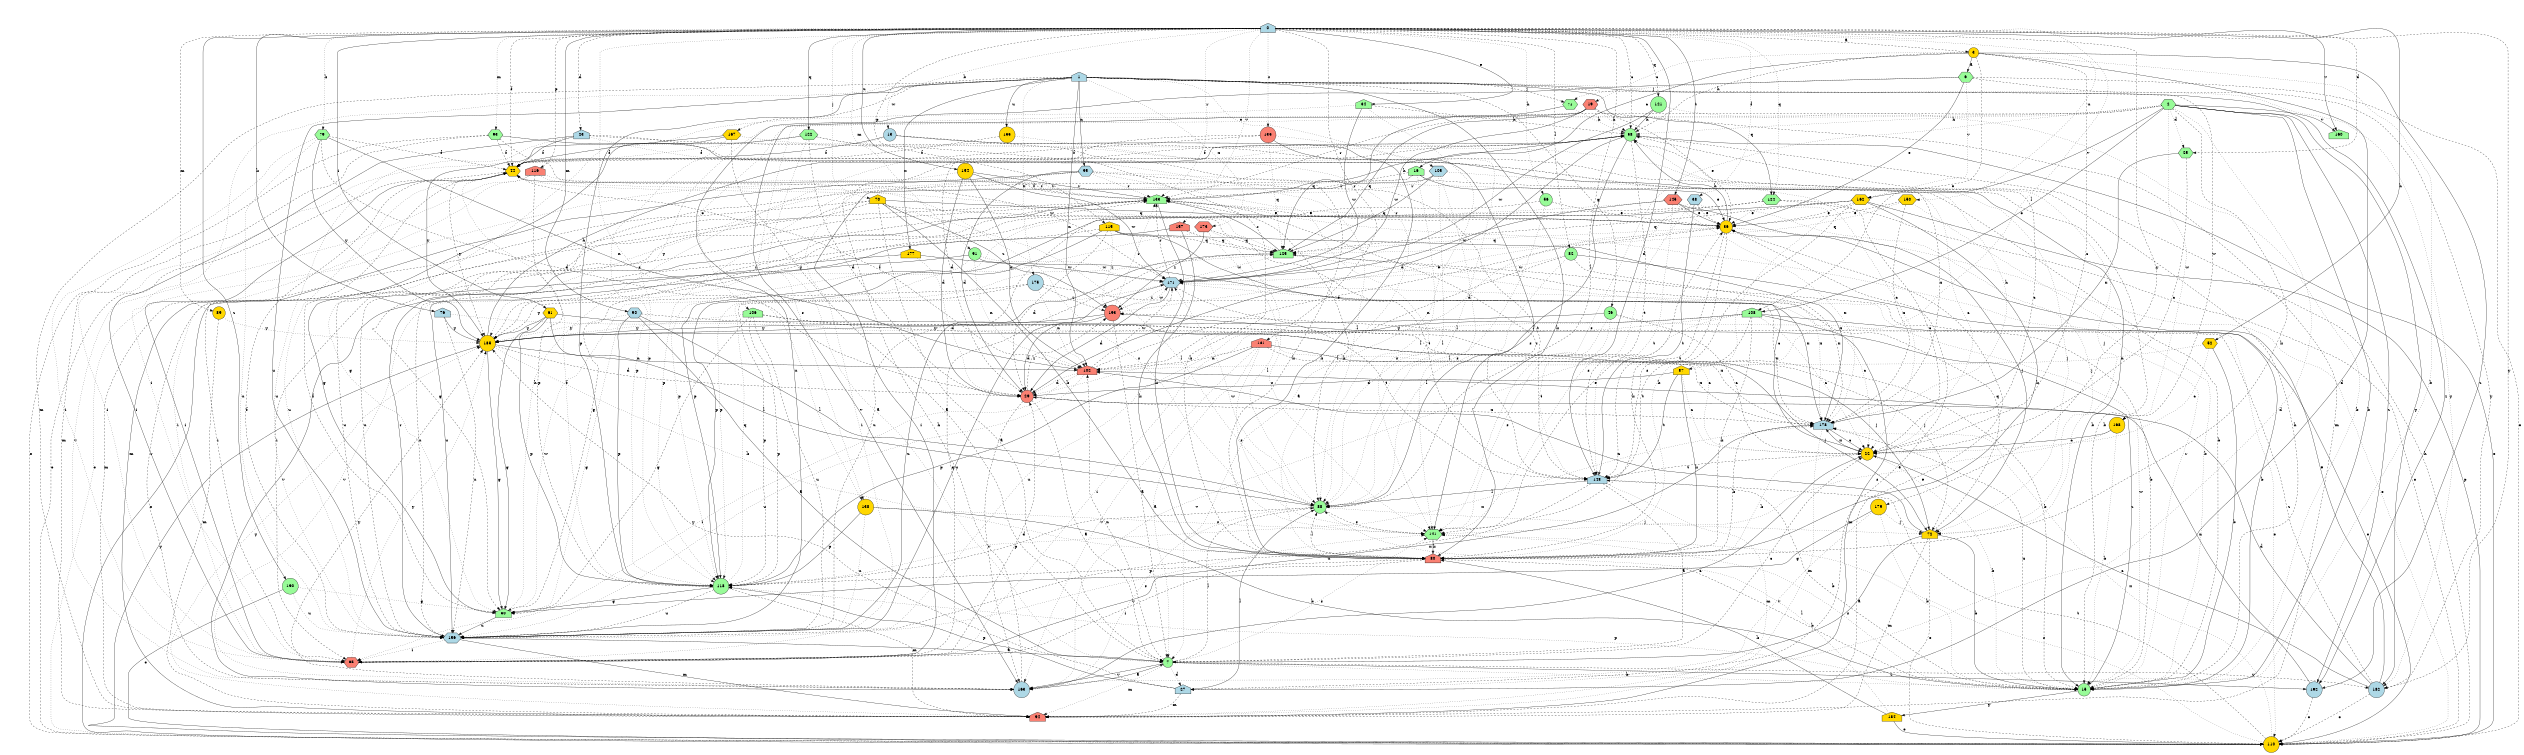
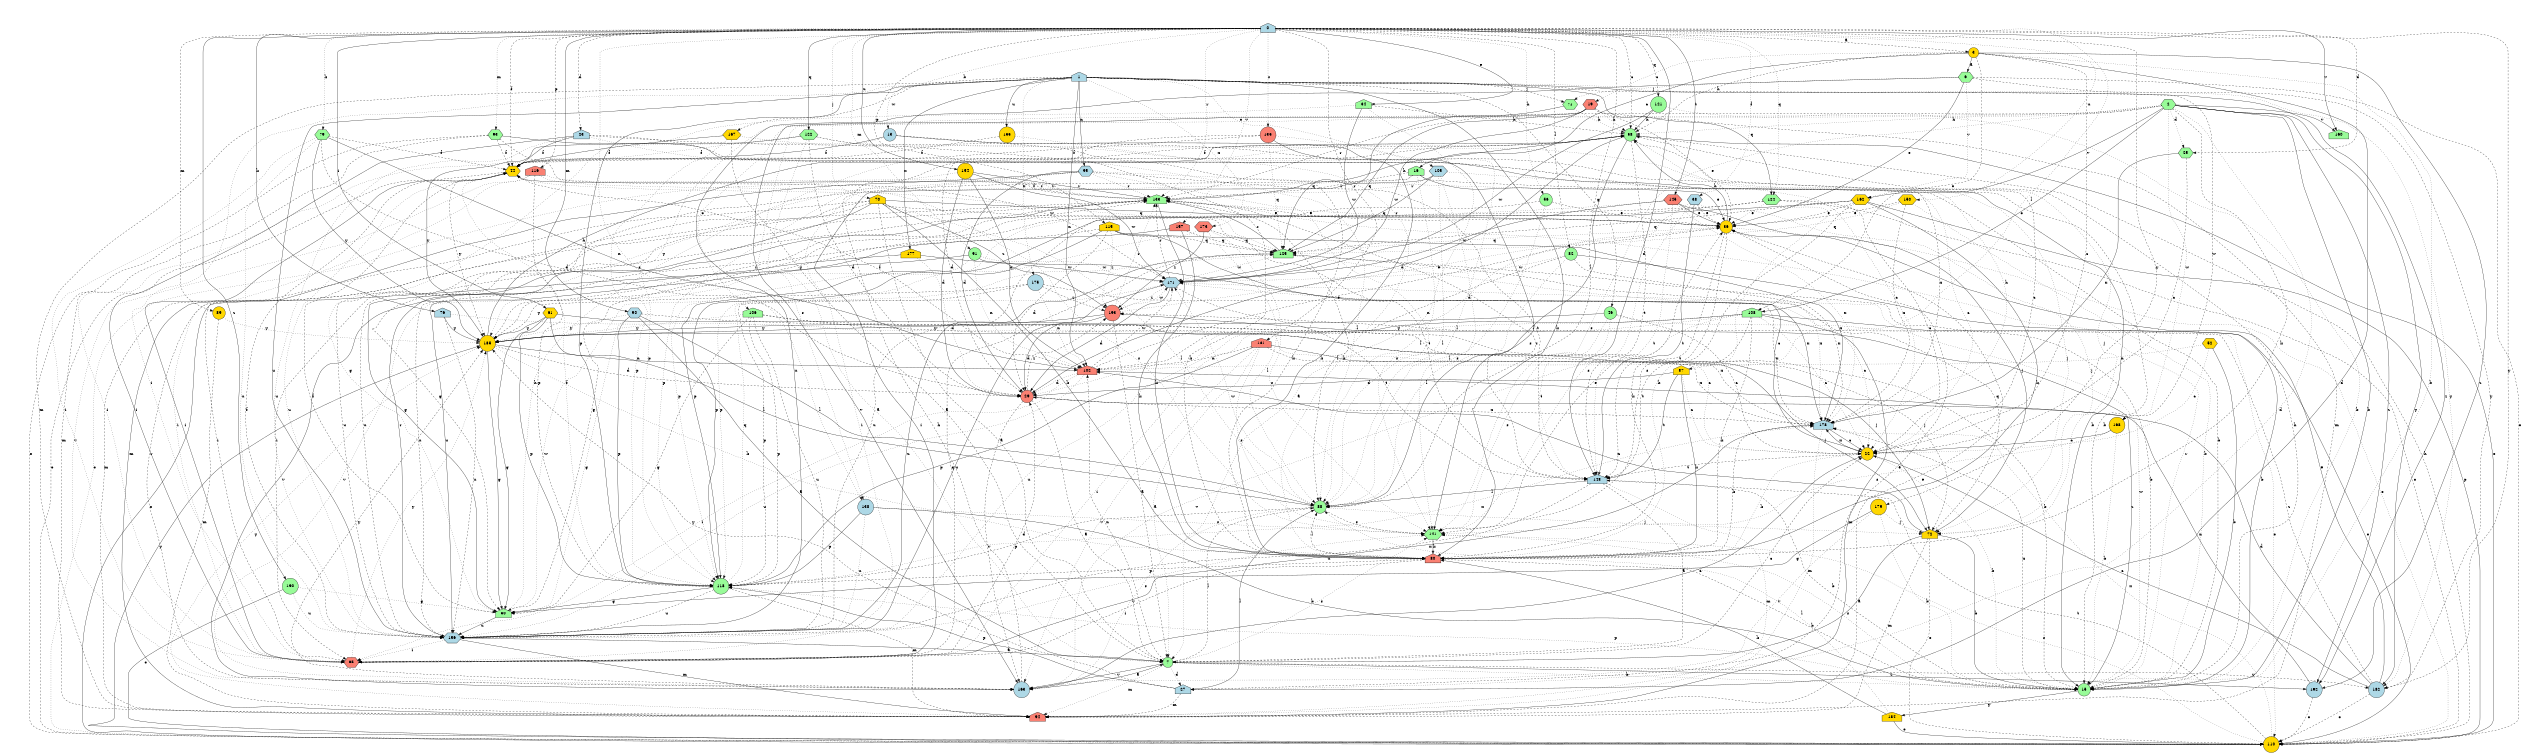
(2299, 38) -> none
(394, 285) -> (407, 298)
(866, 507) -> (866, 507)
